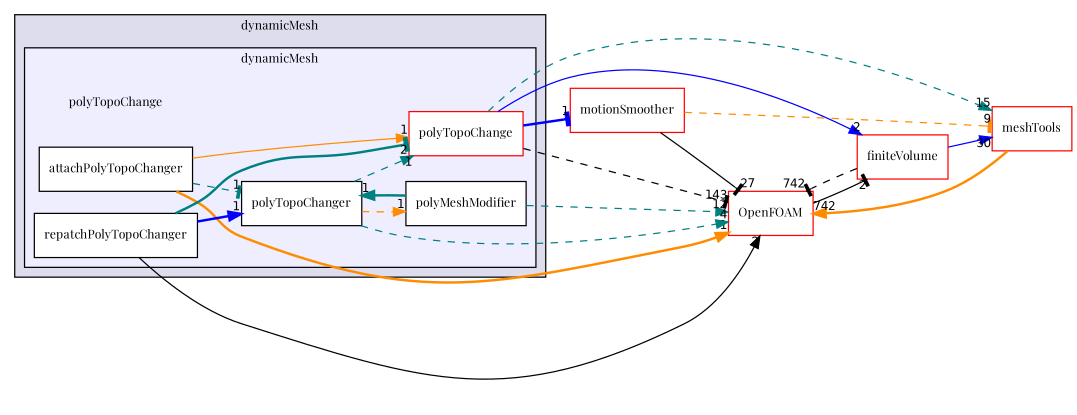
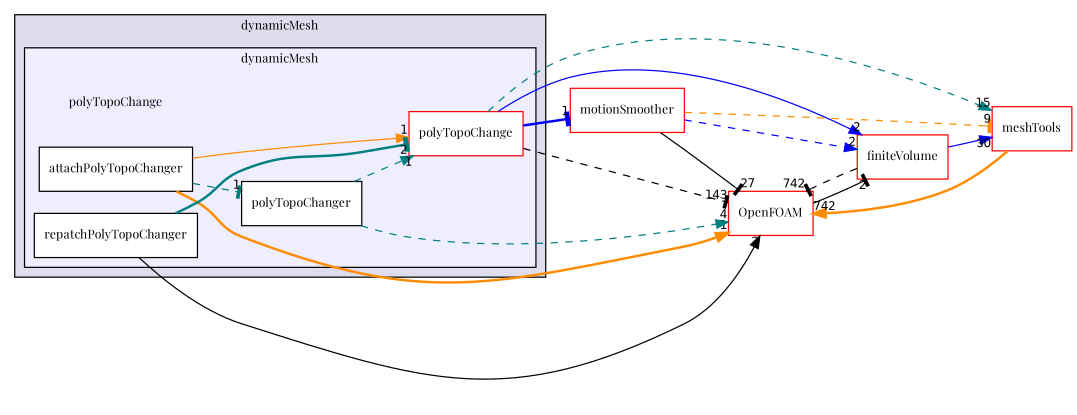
none -> (765, 134)
(466, 204) -> none
(208, 220) -> none
